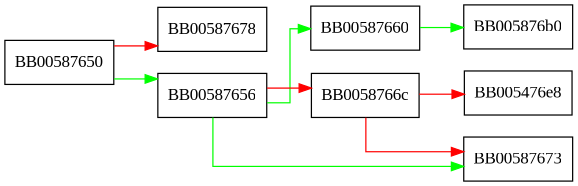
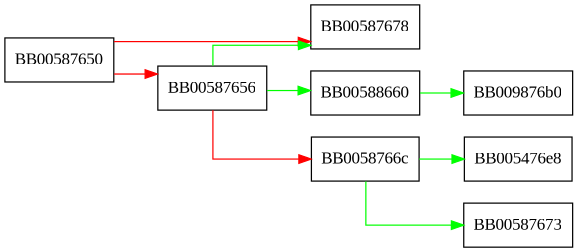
(518, 27) -> (518, 93)
(365, 28) -> (365, 93)
(130, 79) -> (130, 74)
(436, 94) -> (436, 159)
(392, 152) -> (387, 225)
(308, 166) -> (245, 45)
